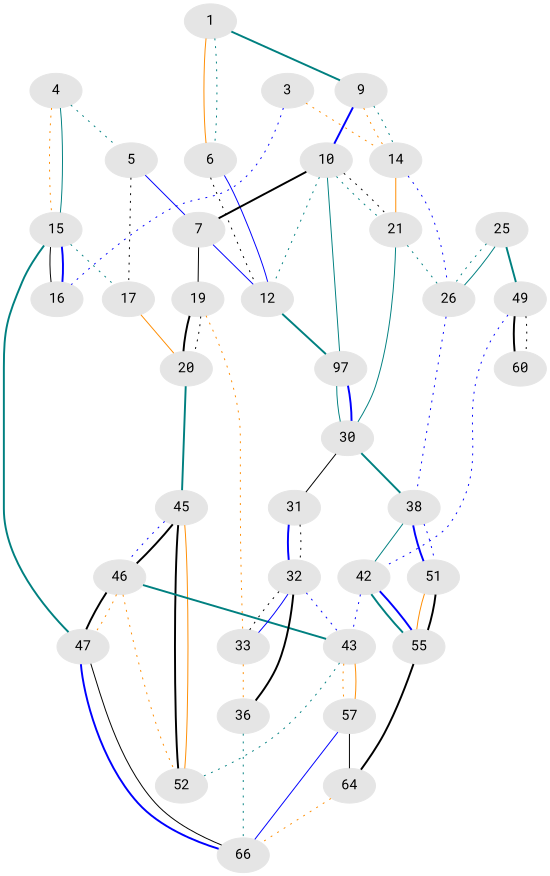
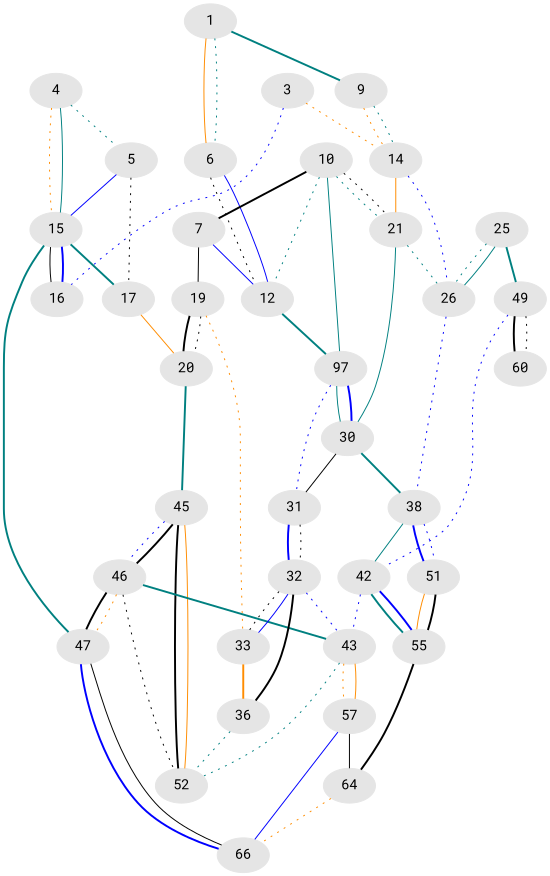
(346, 121) -> none
(165, 195) -> (94, 195)
(88, 260) -> (88, 260)
none -> (308, 436)
(243, 682) -> (243, 682)
(144, 683) -> (144, 683)
(243, 786) -> (212, 751)
